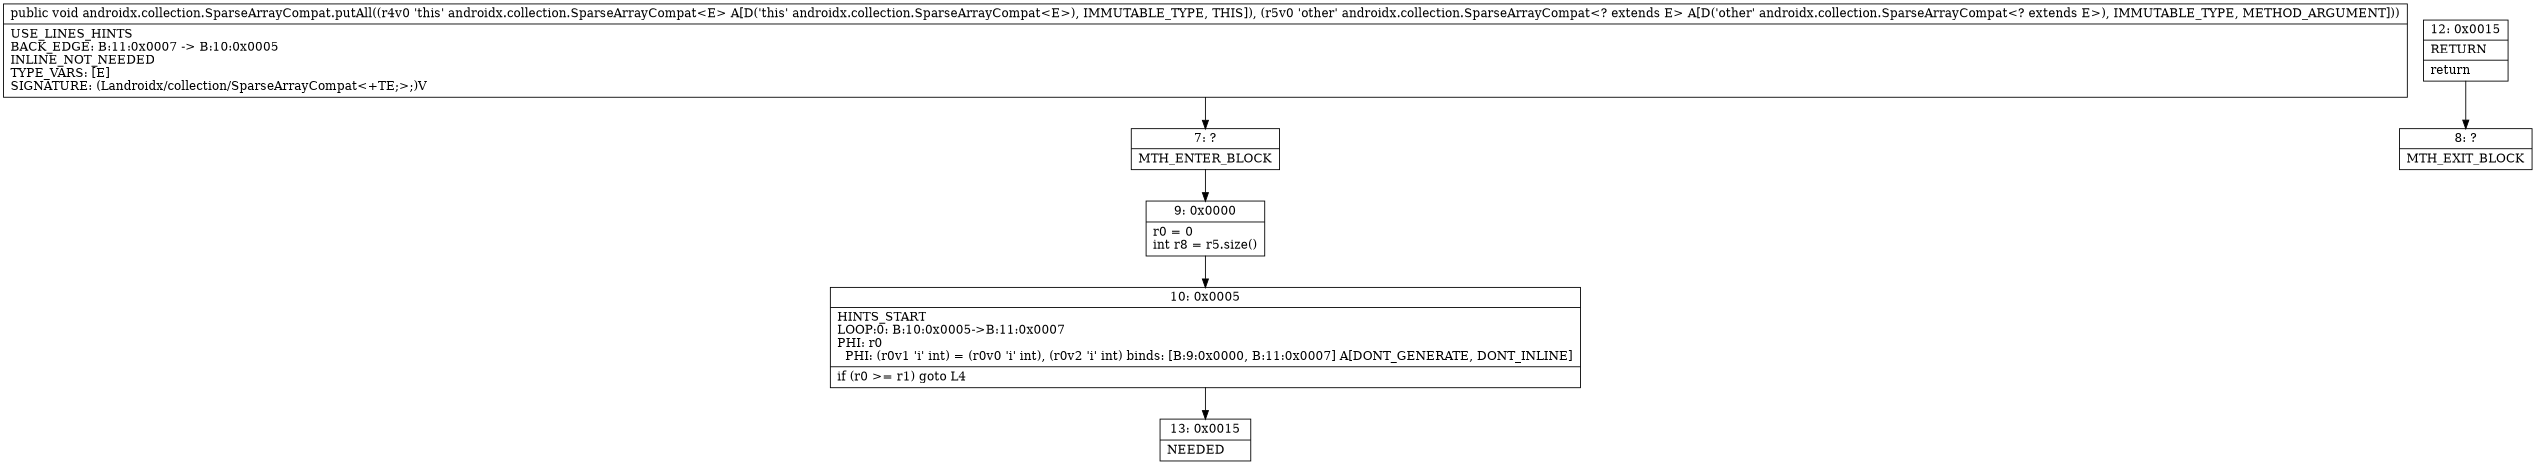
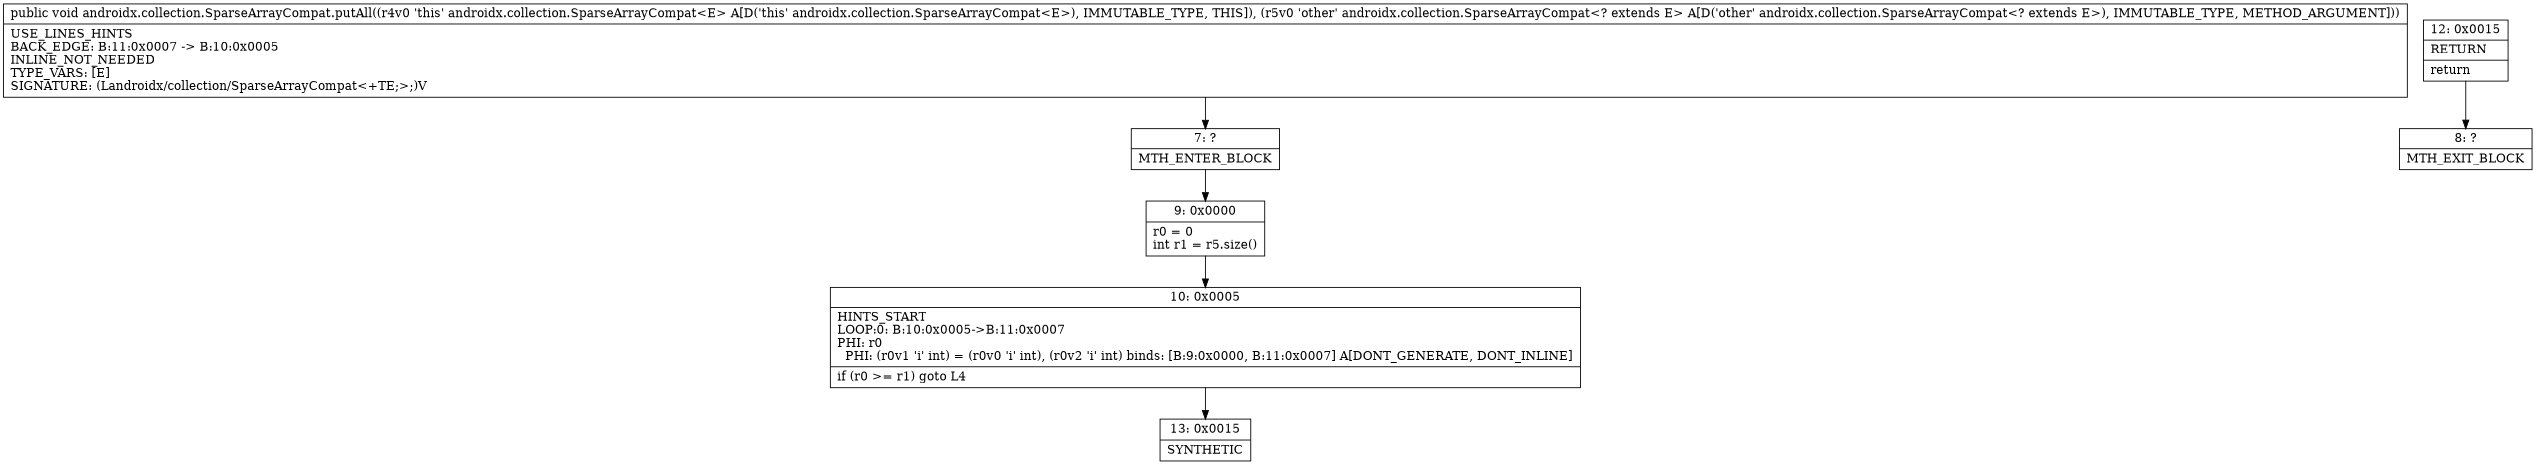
(1205, 245) -> (1205, 245)
(1196, 450) -> (1205, 450)
